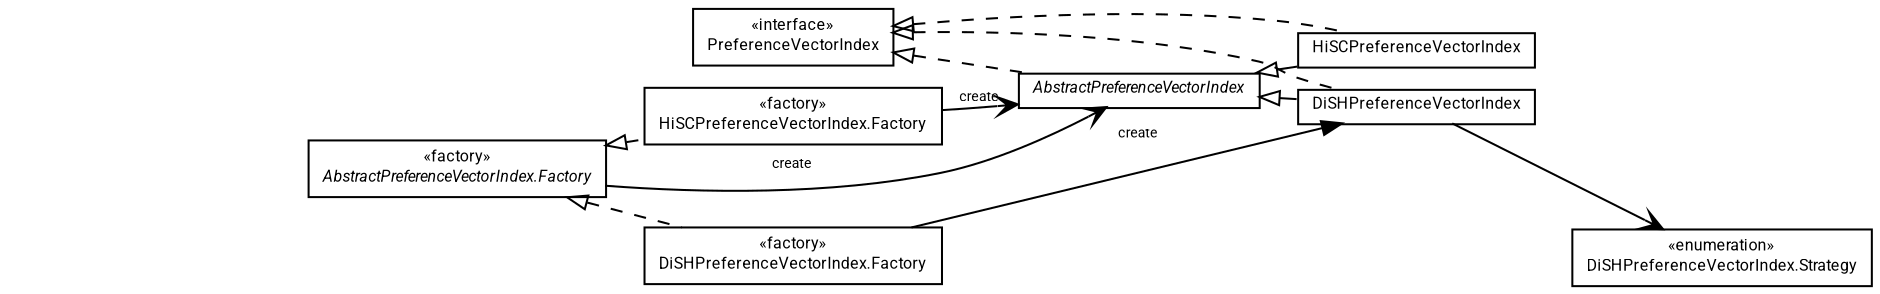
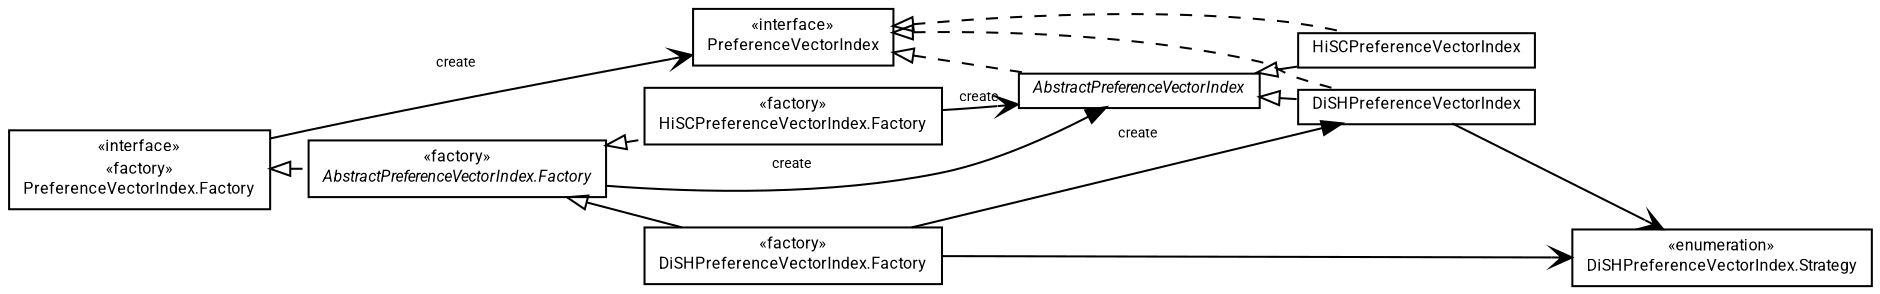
none -> (139, 169)
(853, 186) -> (853, 186)
(635, 215) -> (635, 215)
none -> (1247, 257)
